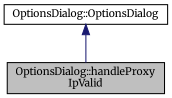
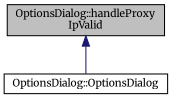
(86, 49) -> (86, 60)
